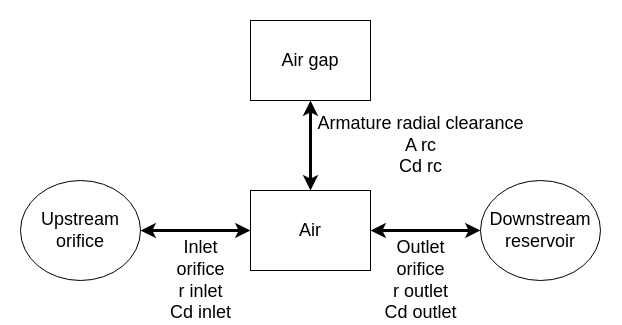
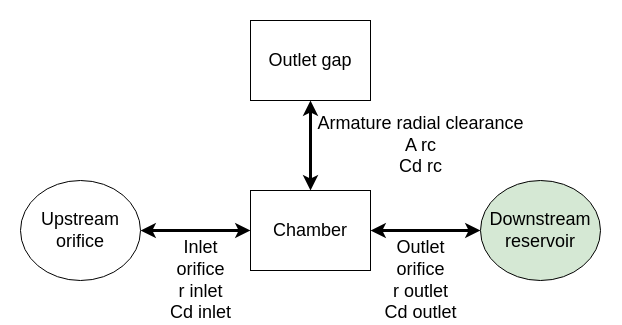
(311, 61) -> (311, 61)
(311, 231) -> (311, 231)
(541, 231) -> (541, 231)
